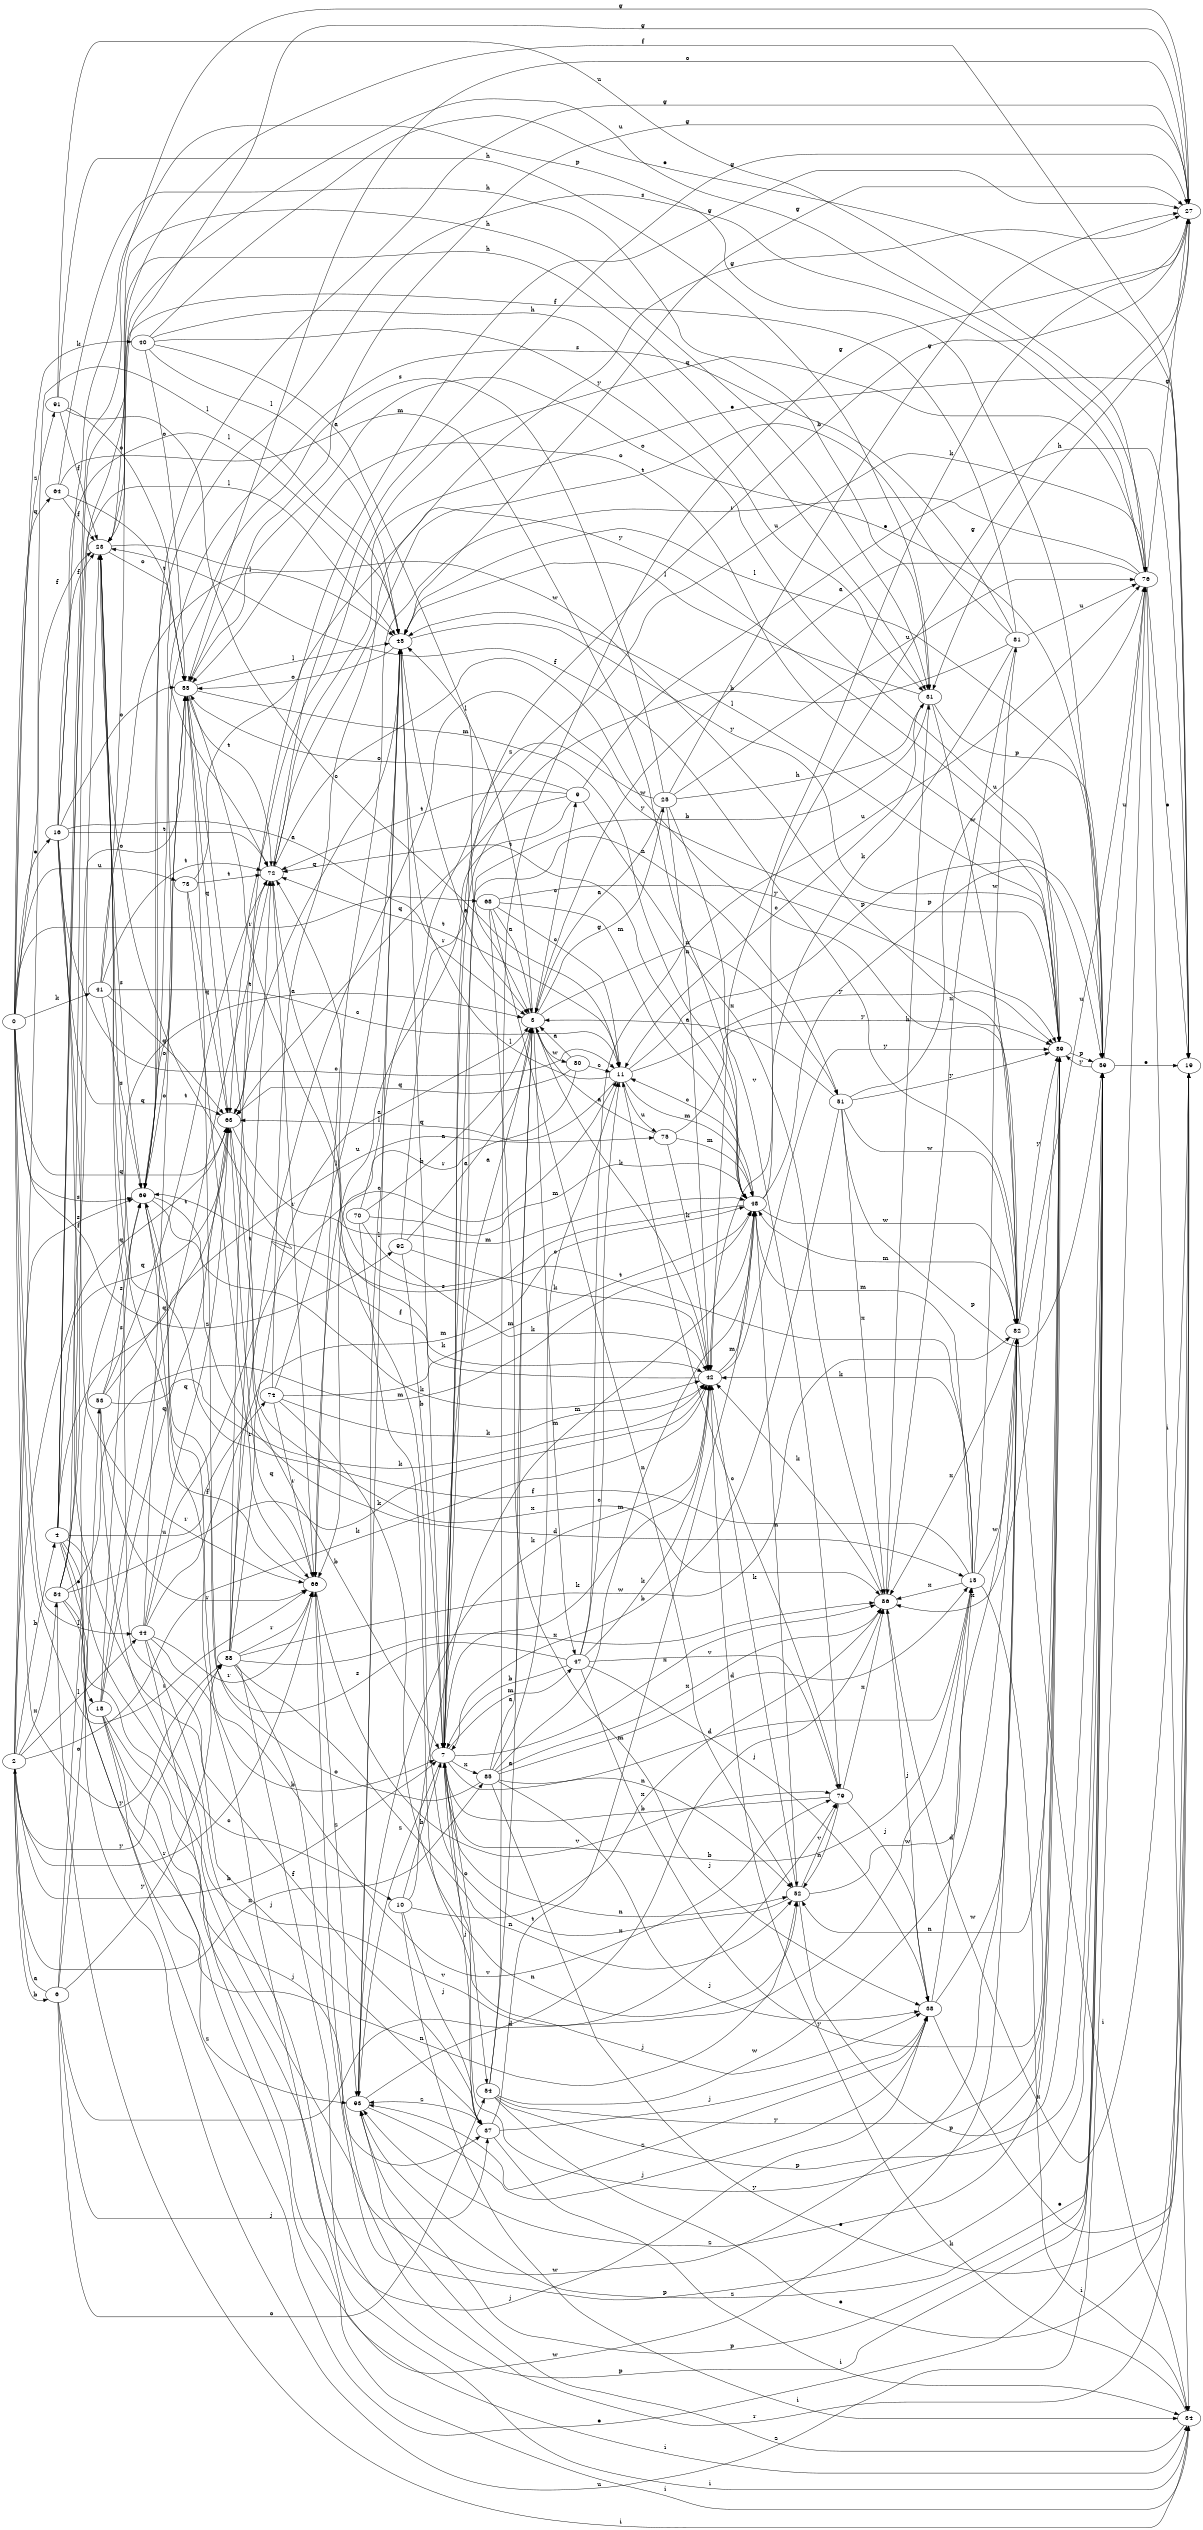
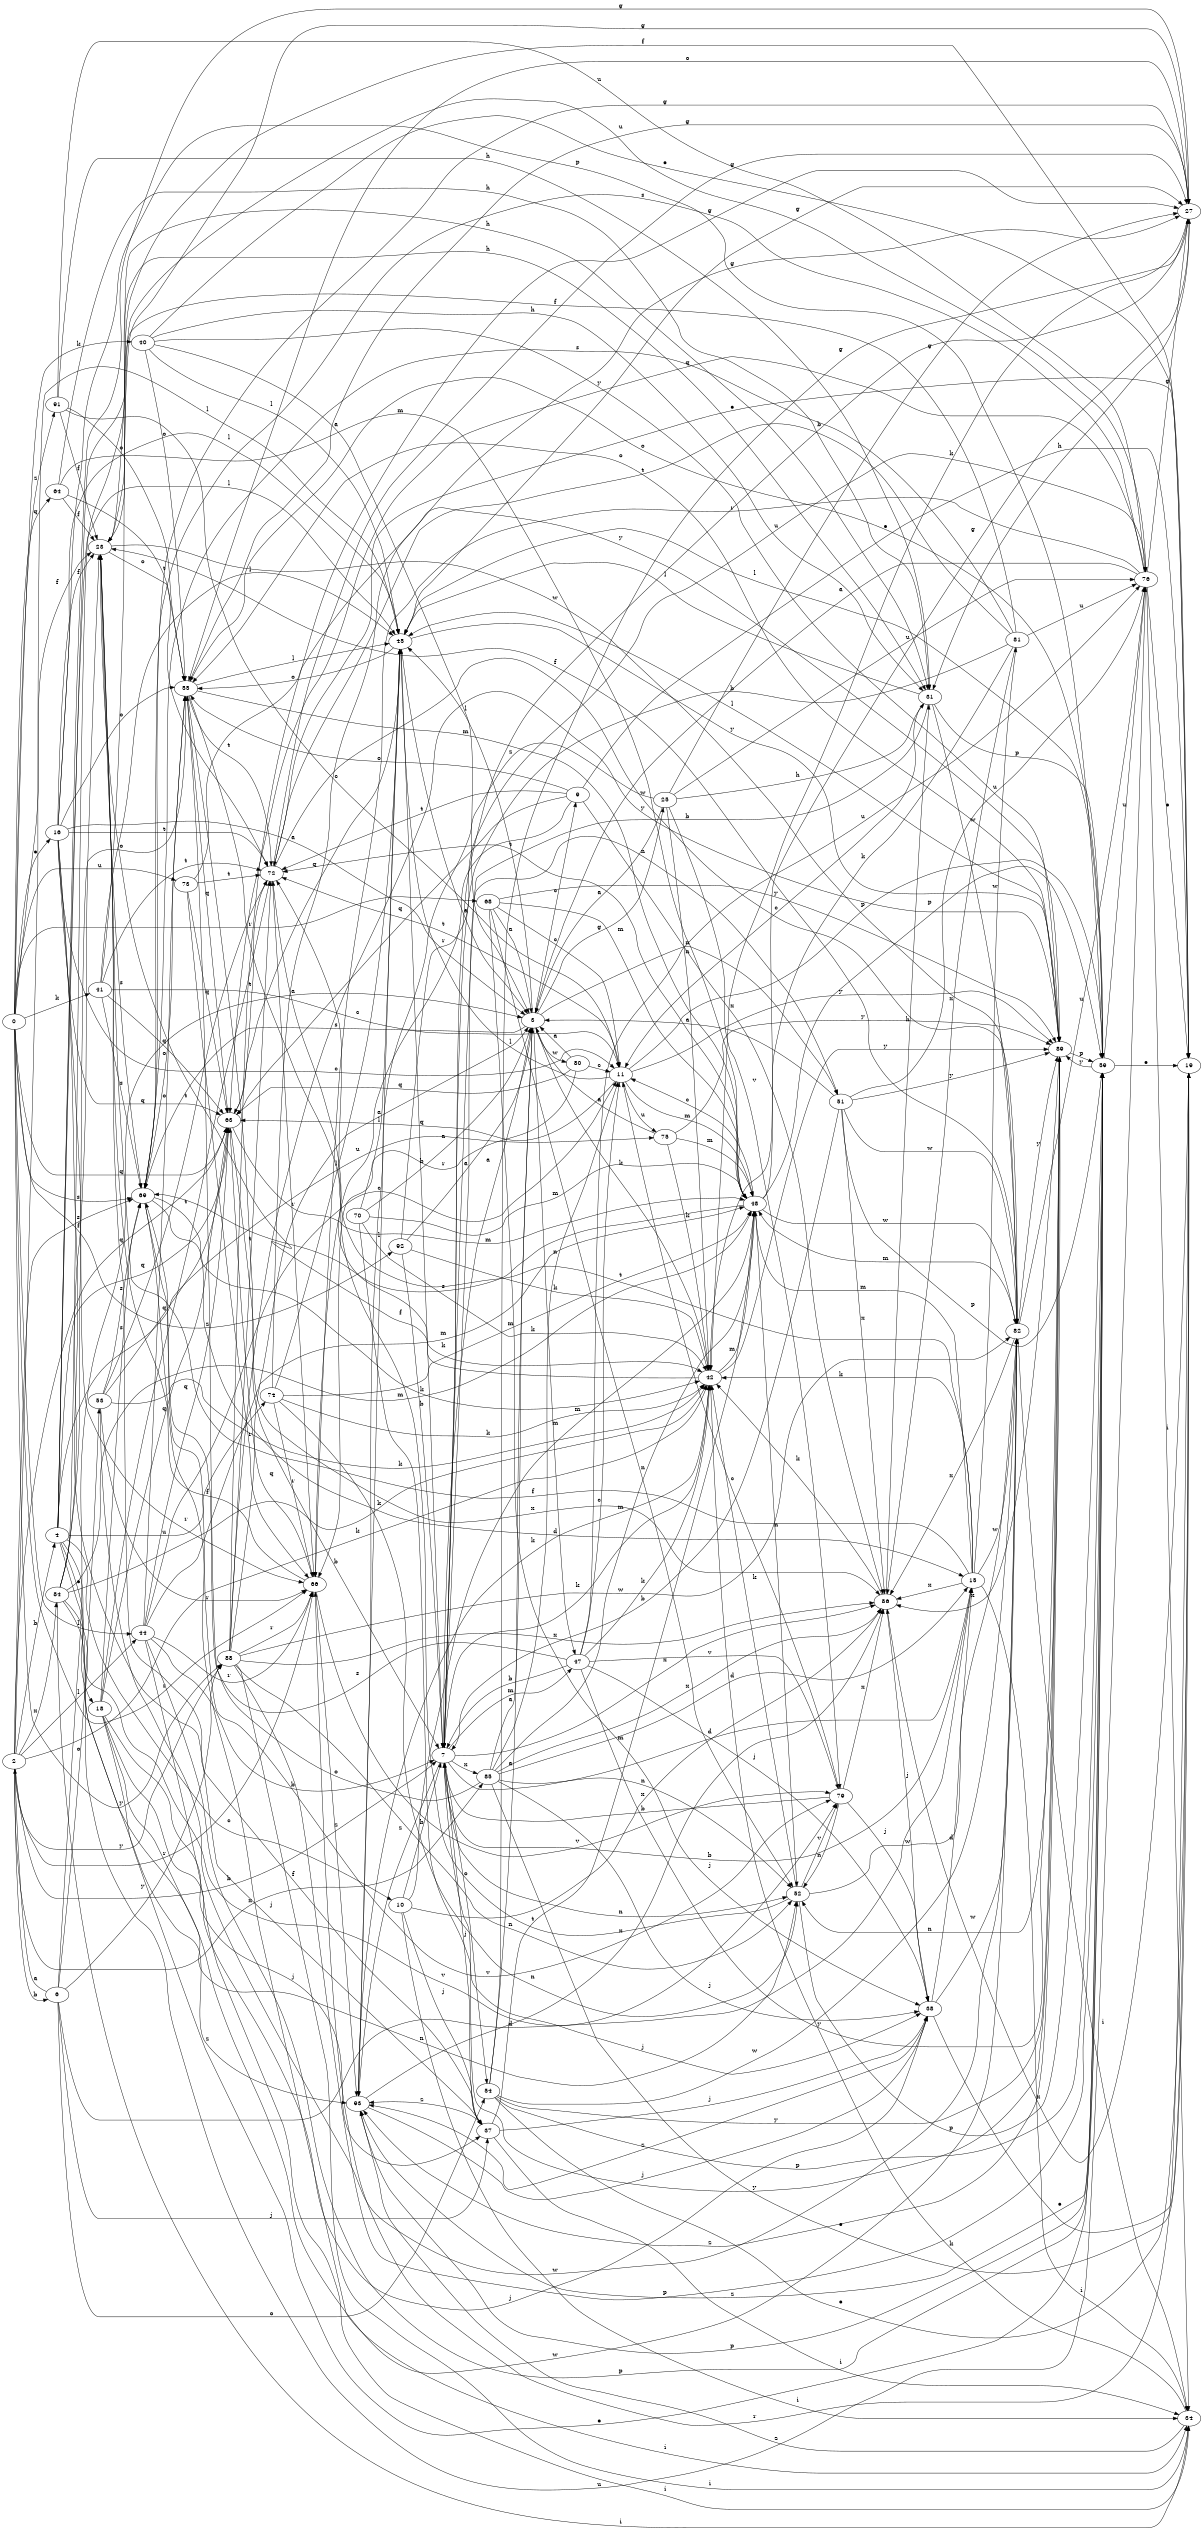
(245, 525) -> (293, 1028)
(555, 1252) -> (555, 1252)
